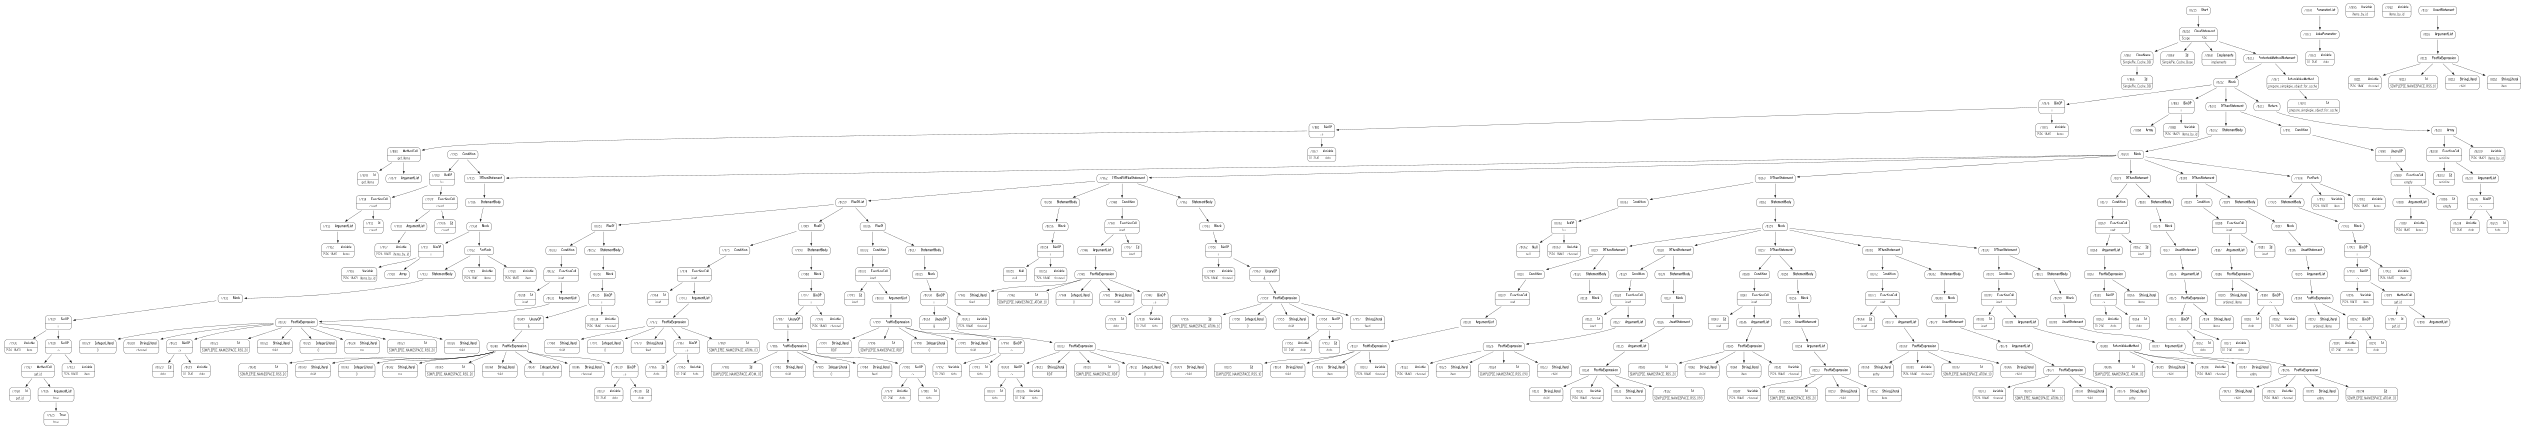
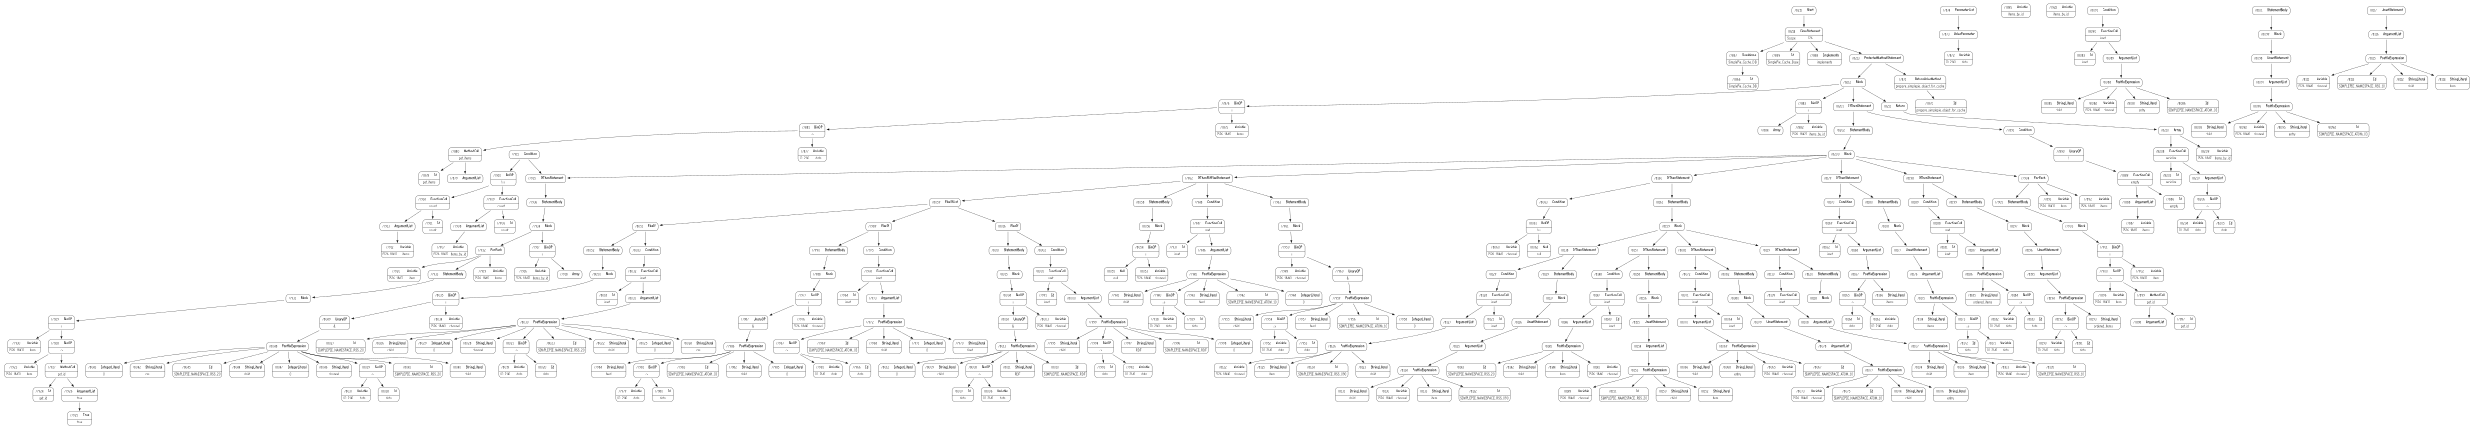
(1999, 251) -> none
(2126, 346) -> (2128, 82)
